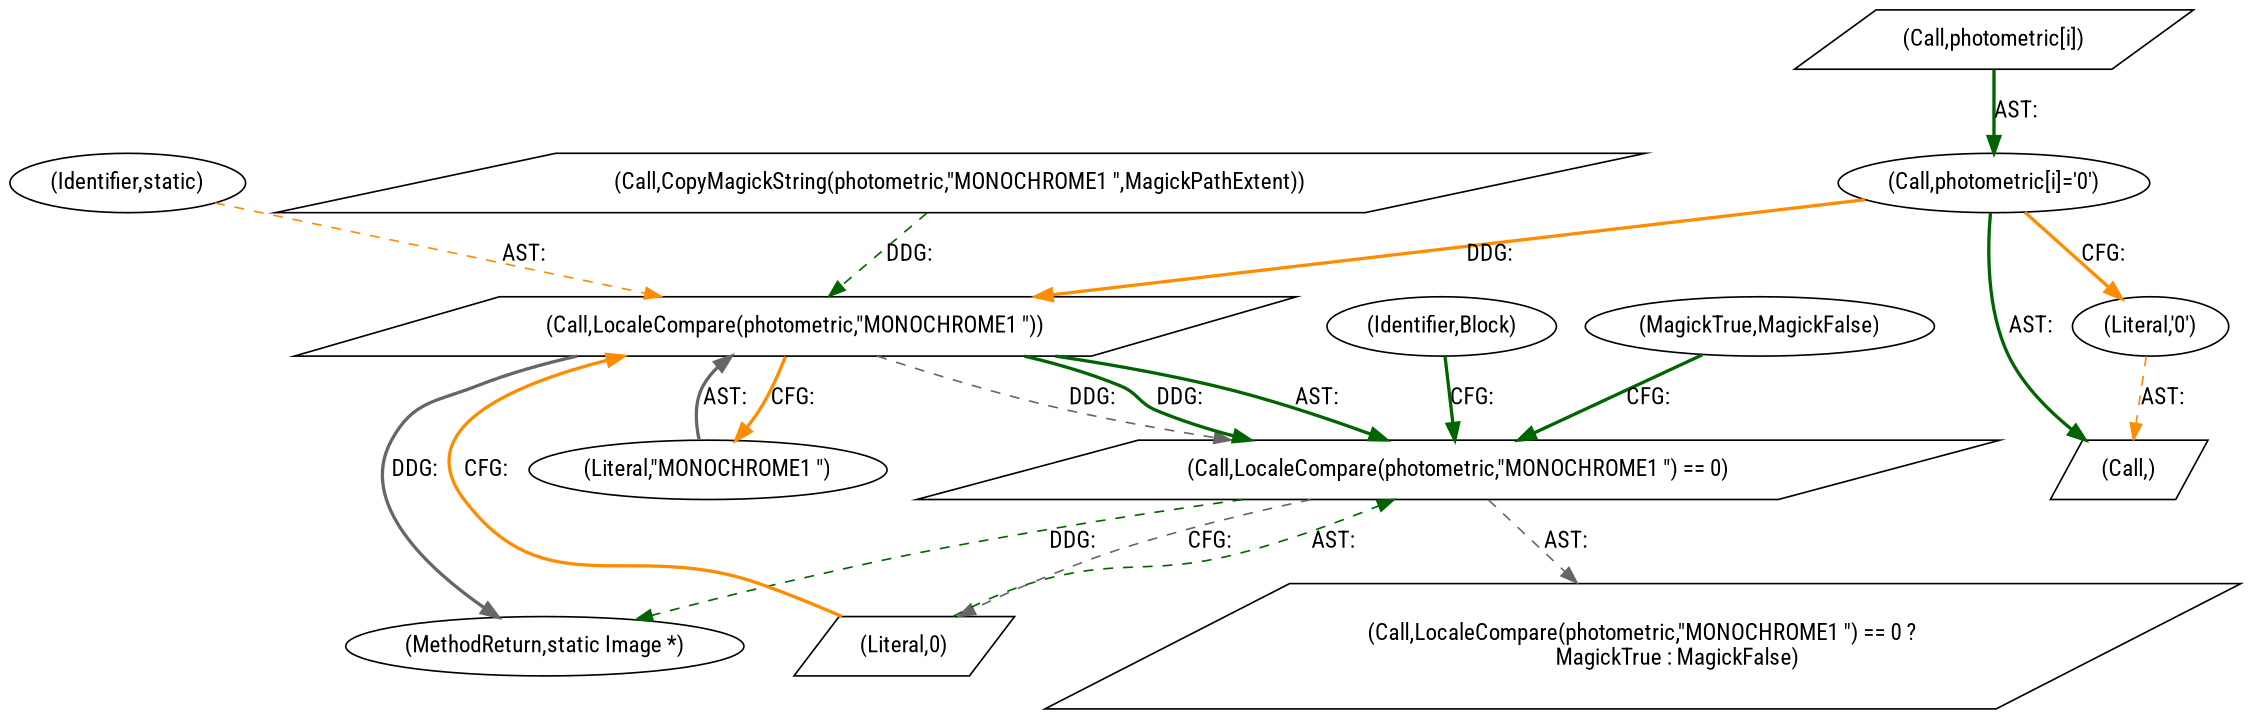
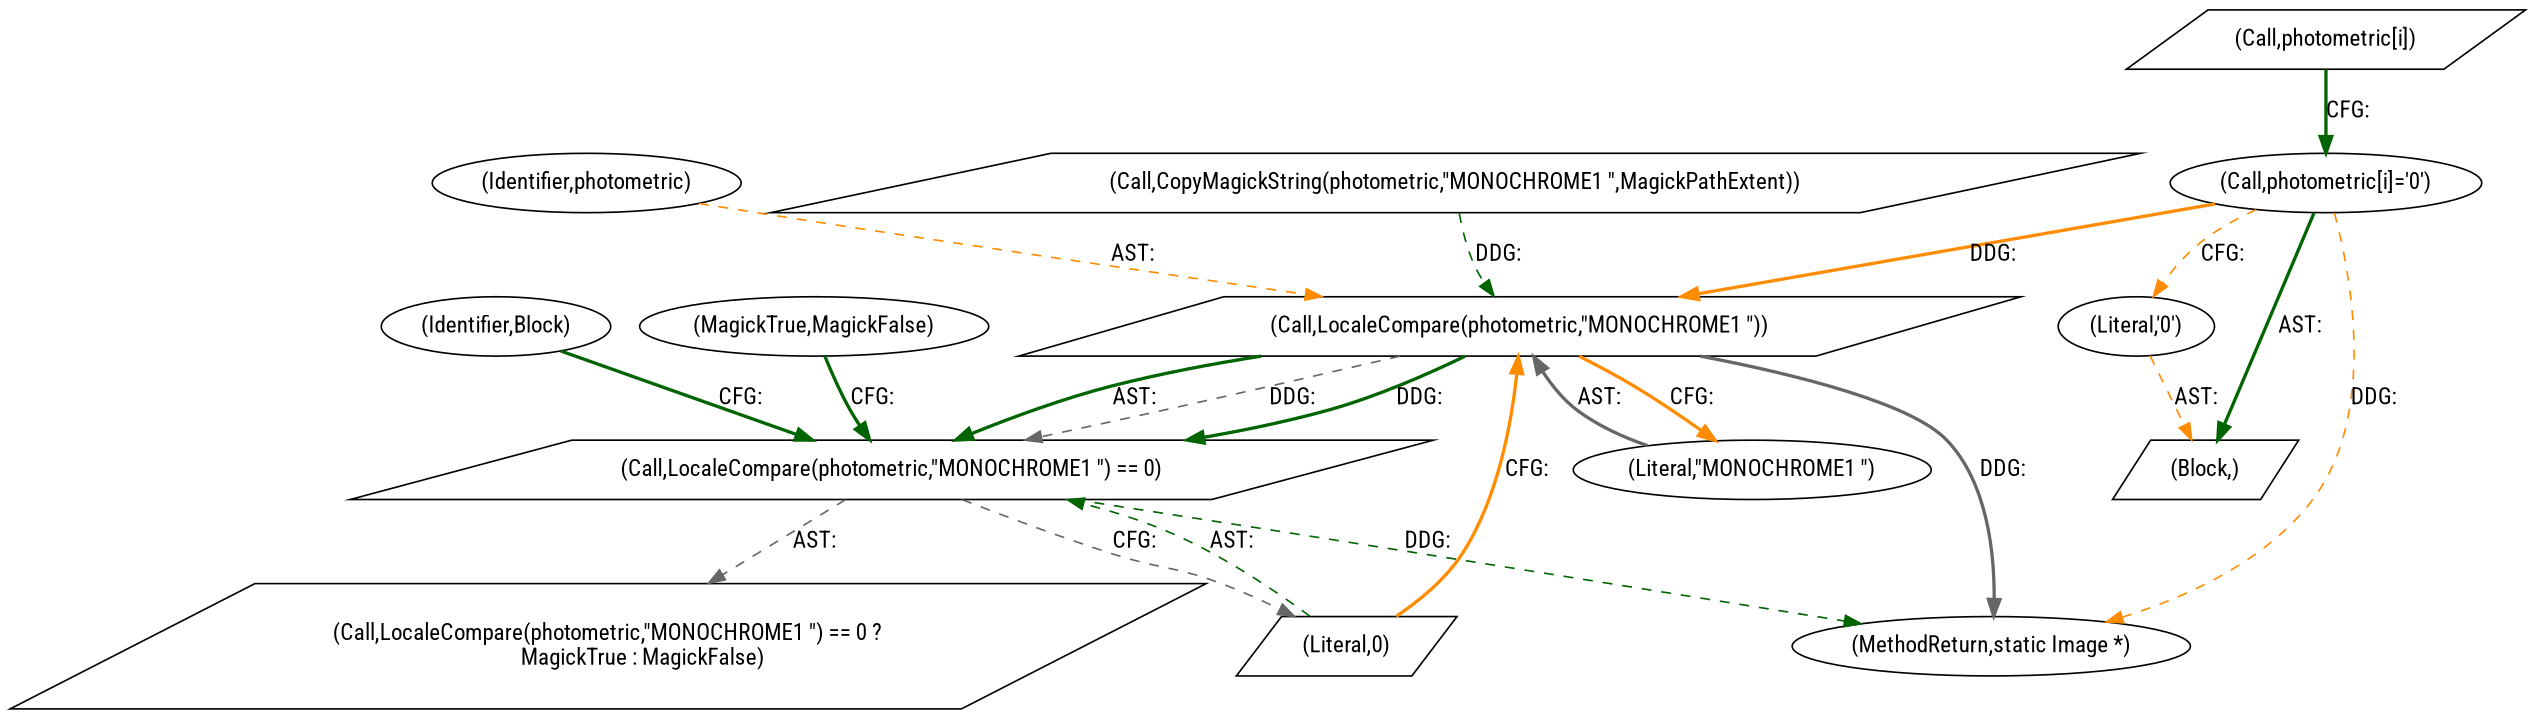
(2019, 111) -> (2351, 111)
(128, 183) -> (587, 183)
(2067, 250) -> (2204, 240)
(2129, 470) -> (2206, 470)
none -> (2330, 470)
